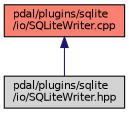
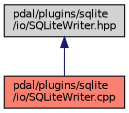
(64, 62) -> (64, 62)
